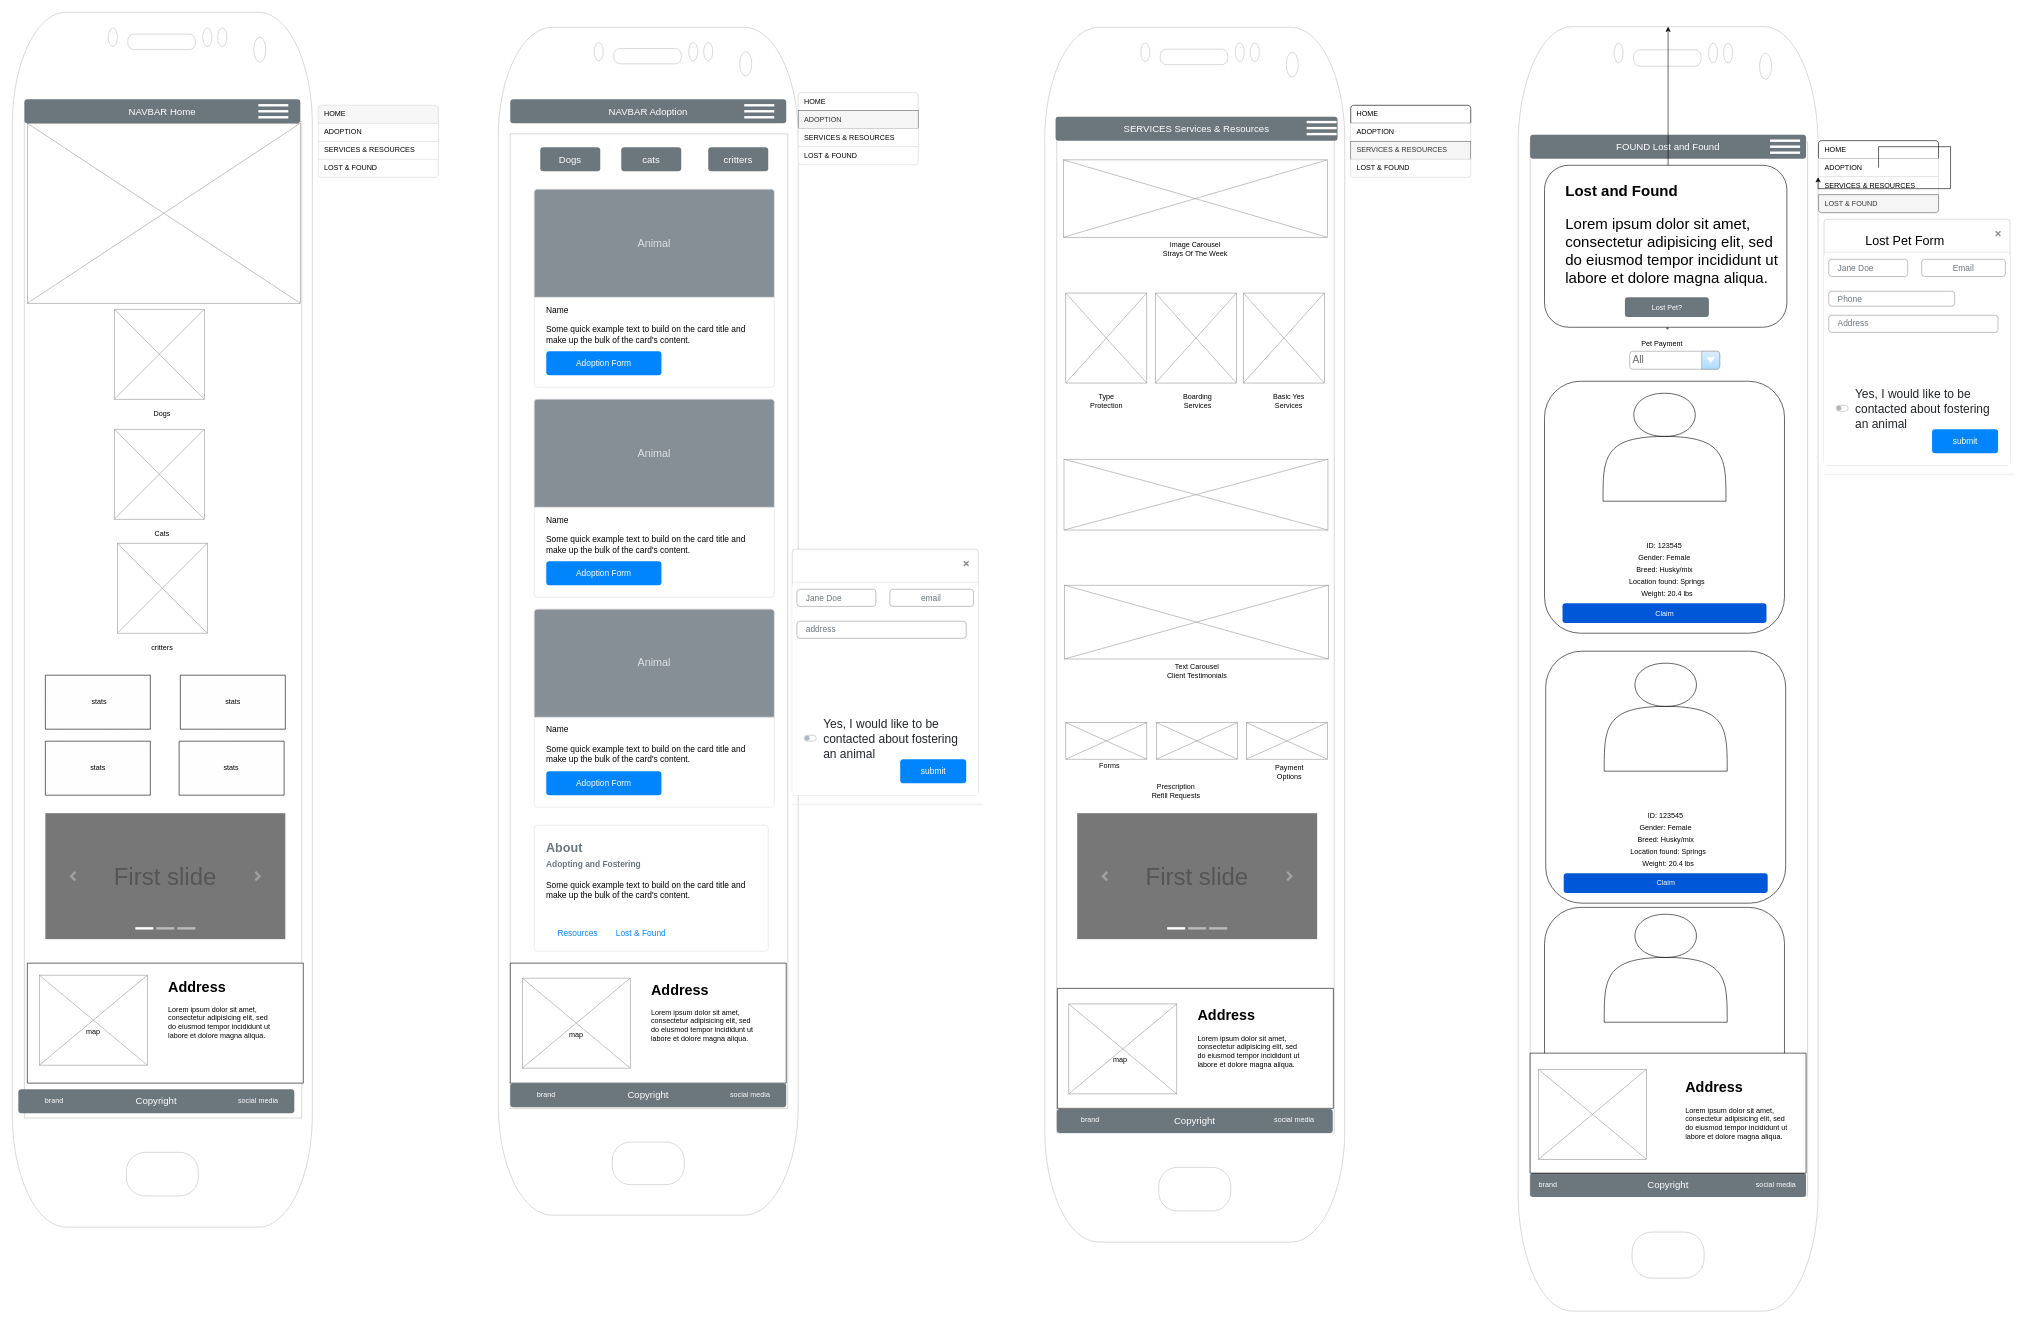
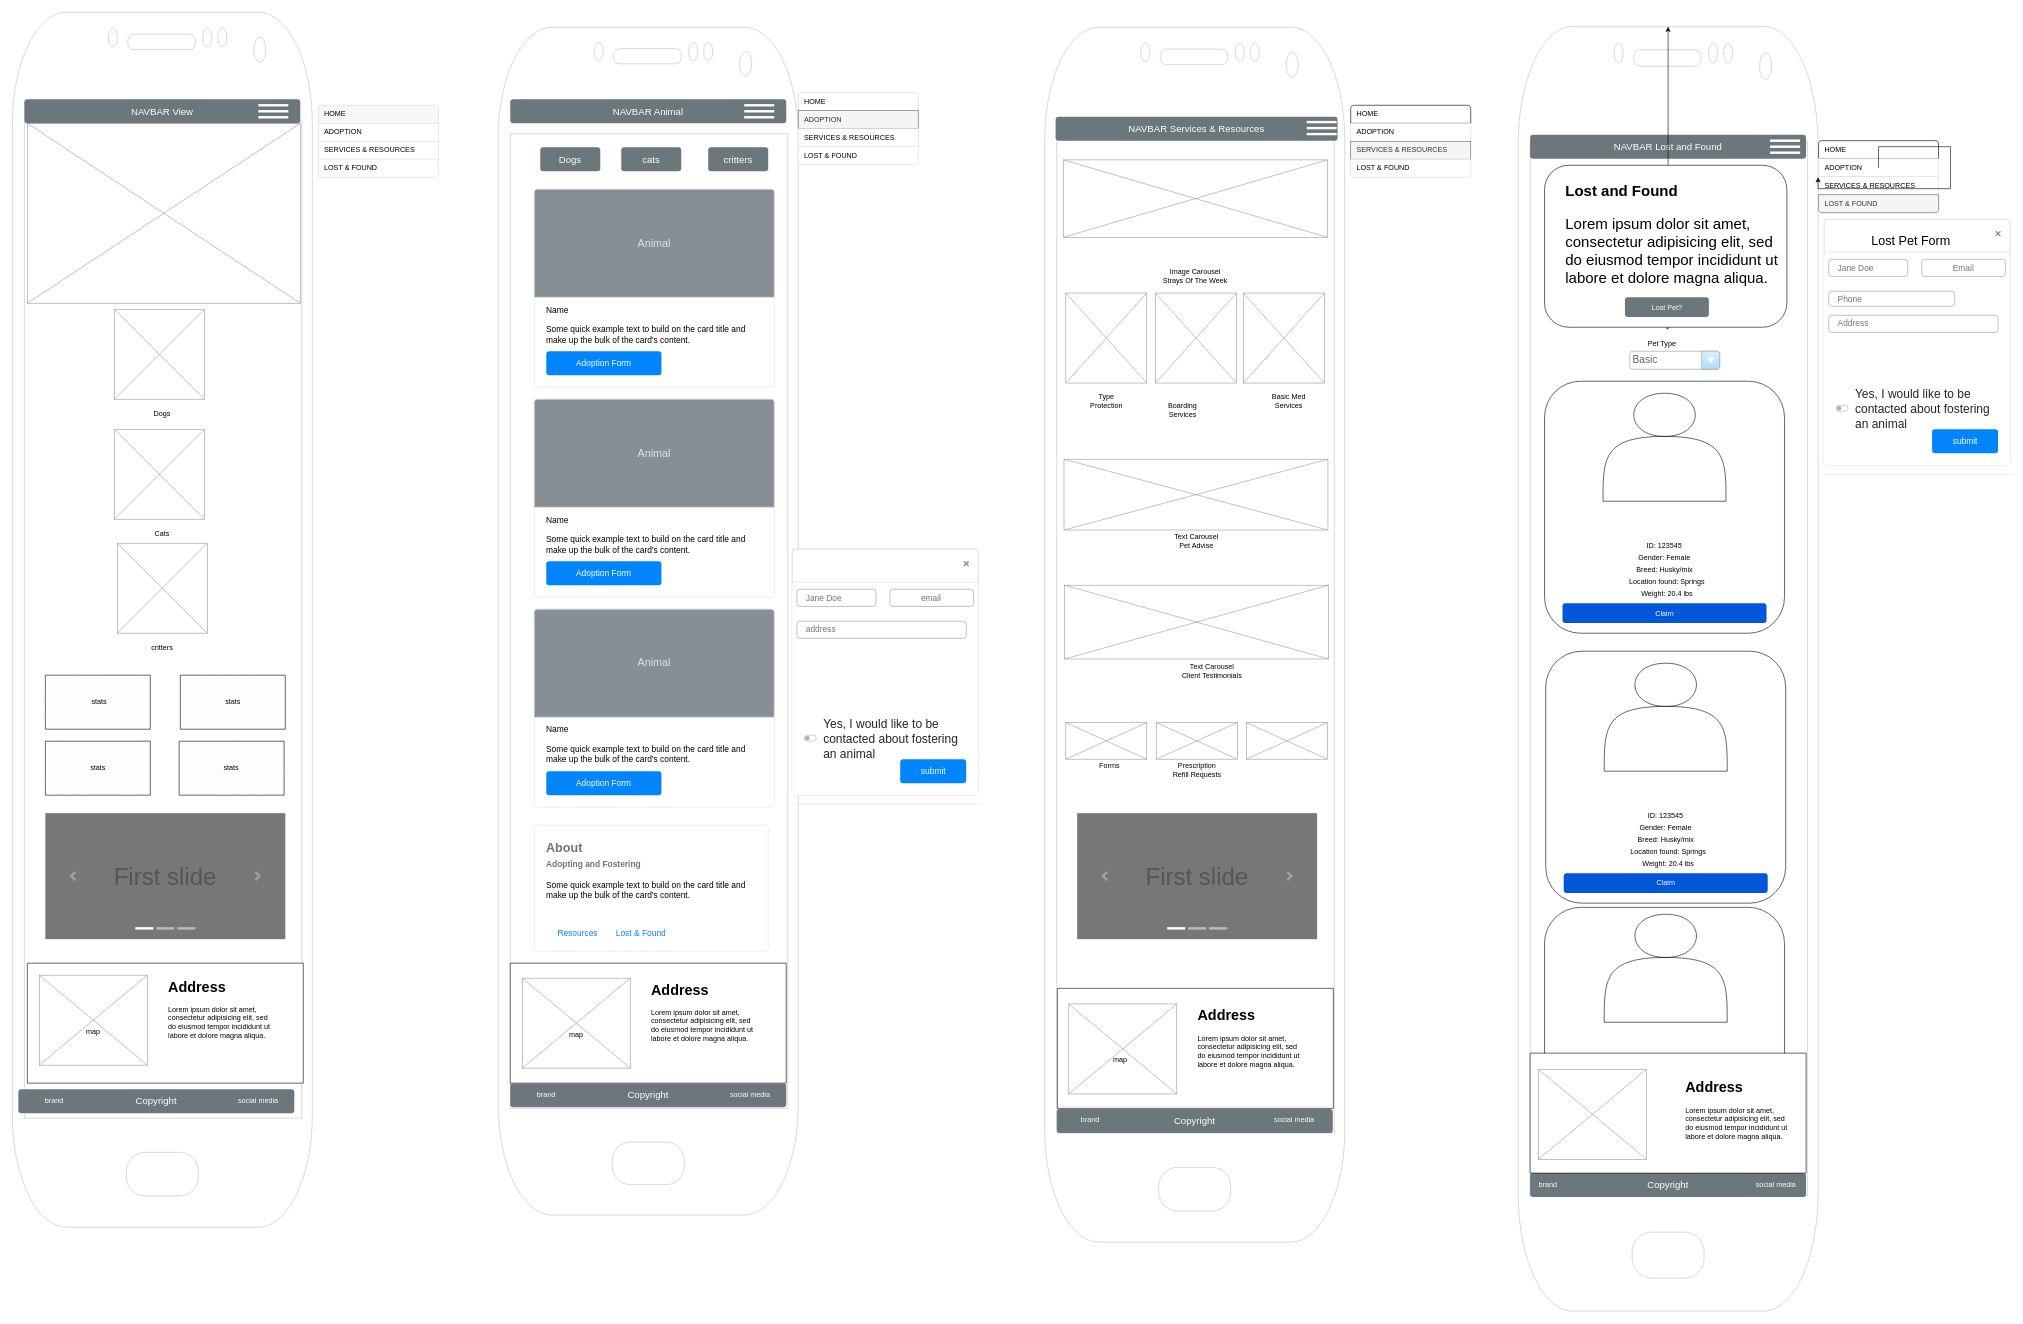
(162, 111) -> (162, 111)
(648, 111) -> (648, 111)
(1197, 129) -> (1197, 129)
(1668, 147) -> (1668, 147)
(1905, 240) -> (1911, 240)
(1196, 249) -> (1196, 276)
(1662, 344) -> (1662, 344)
(1639, 360) -> (1646, 360)
(1198, 401) -> (1183, 410)
(1289, 401) -> (1289, 401)
none -> (1197, 542)
(1197, 672) -> (1212, 672)
(1289, 772) -> none
(1176, 791) -> (1197, 770)
